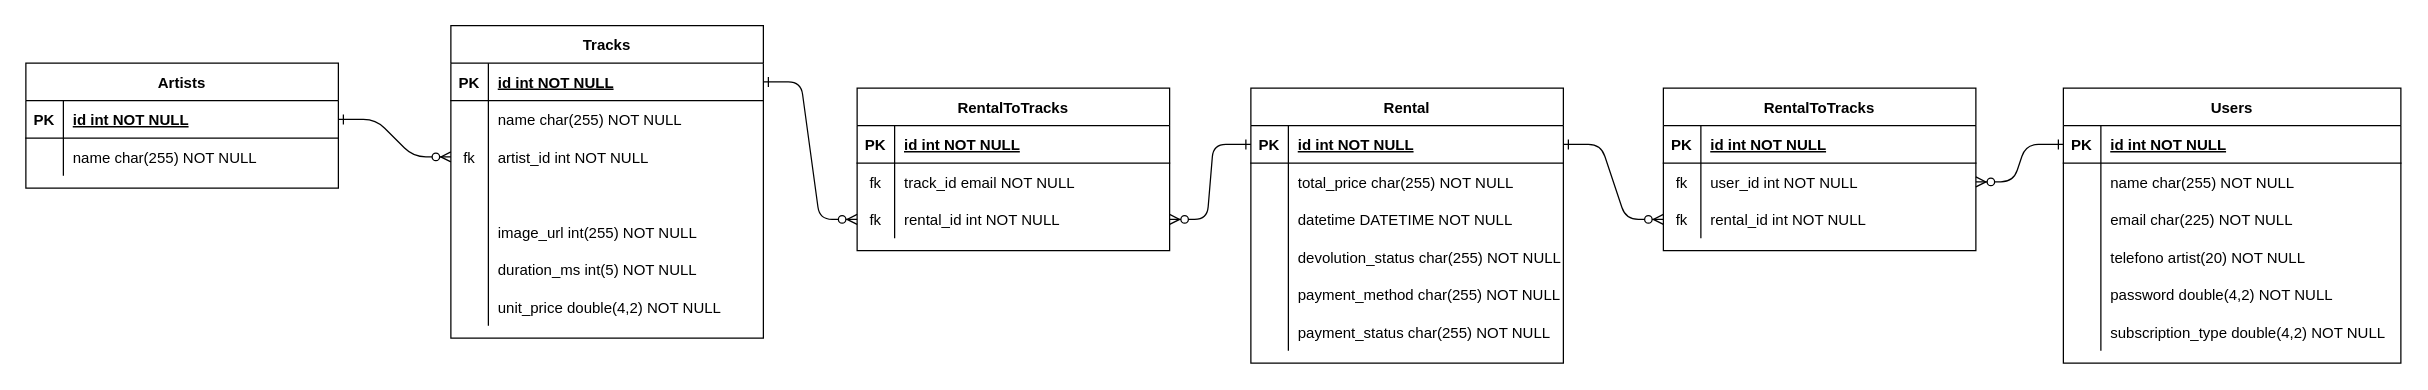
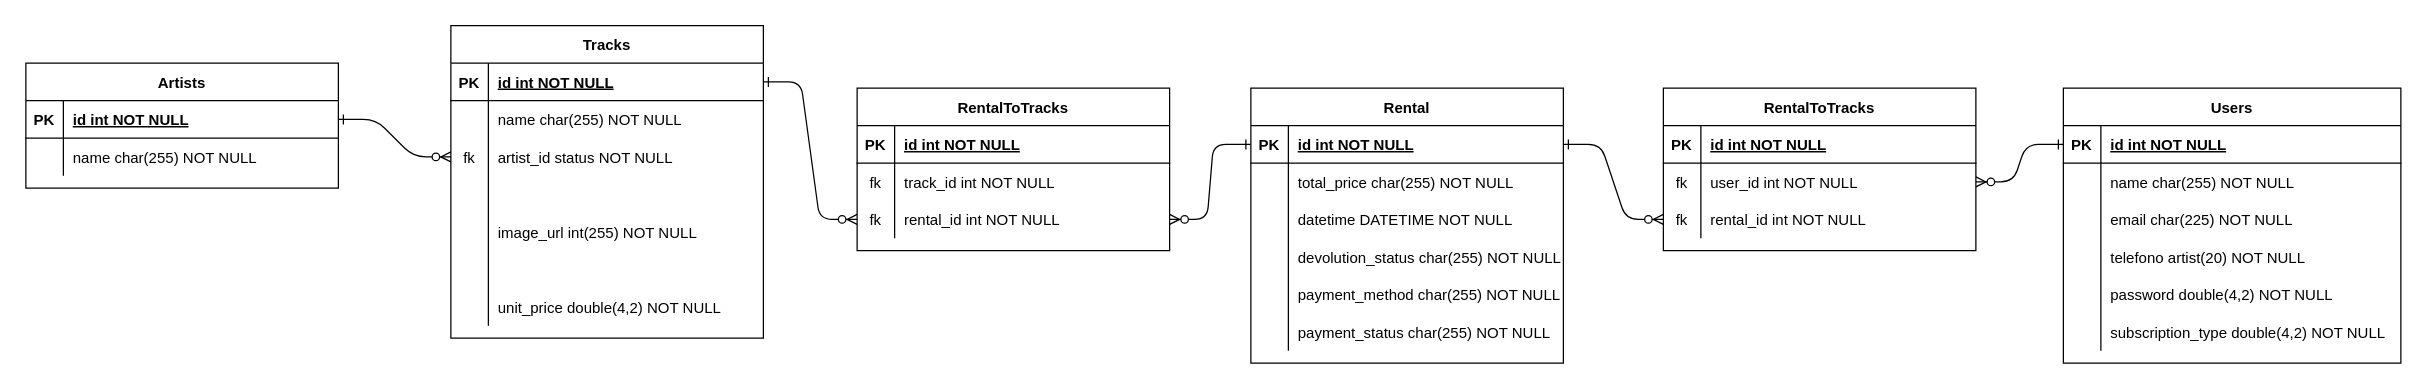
(578, 158) -> (593, 158)
(989, 183) -> (982, 183)
(626, 269) -> none
